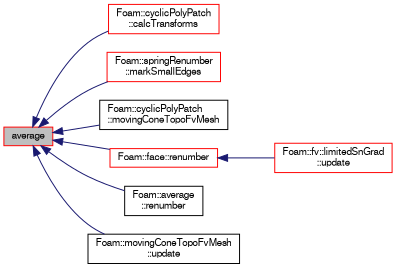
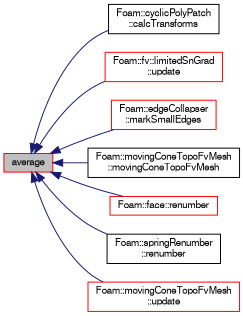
(164, 19) -> (164, 19)
(164, 67) -> (164, 115)
(164, 115) -> (164, 163)
(251, 158) -> (68, 108)
(164, 201) -> (164, 249)
(164, 249) -> (164, 297)
